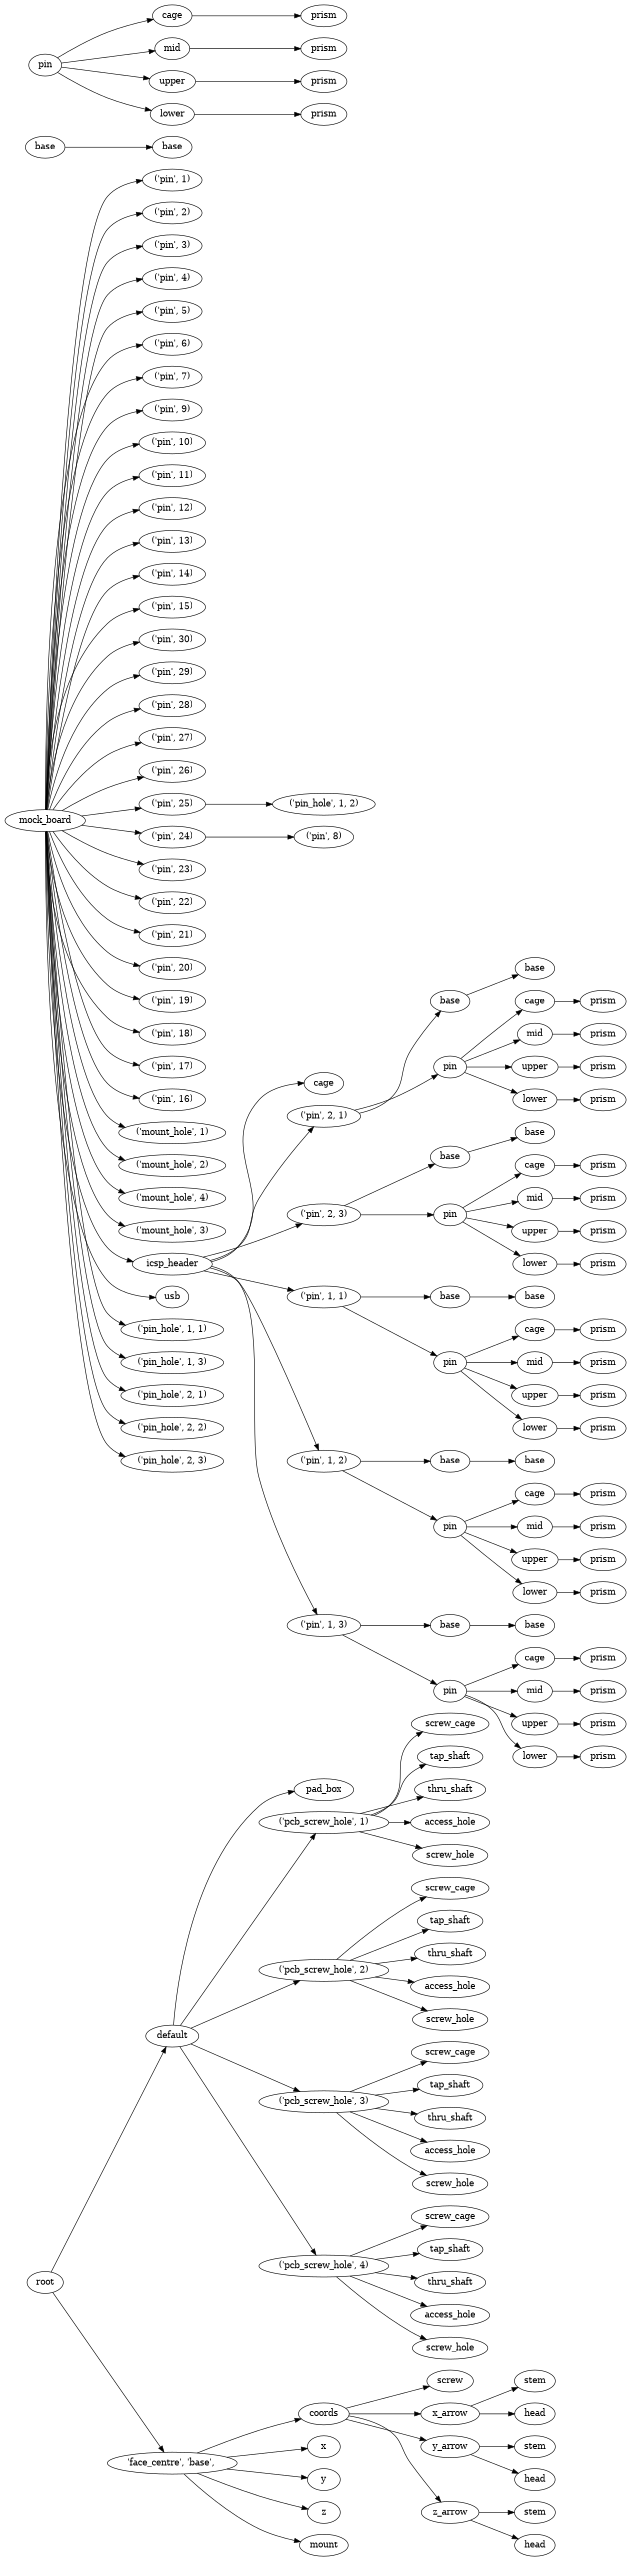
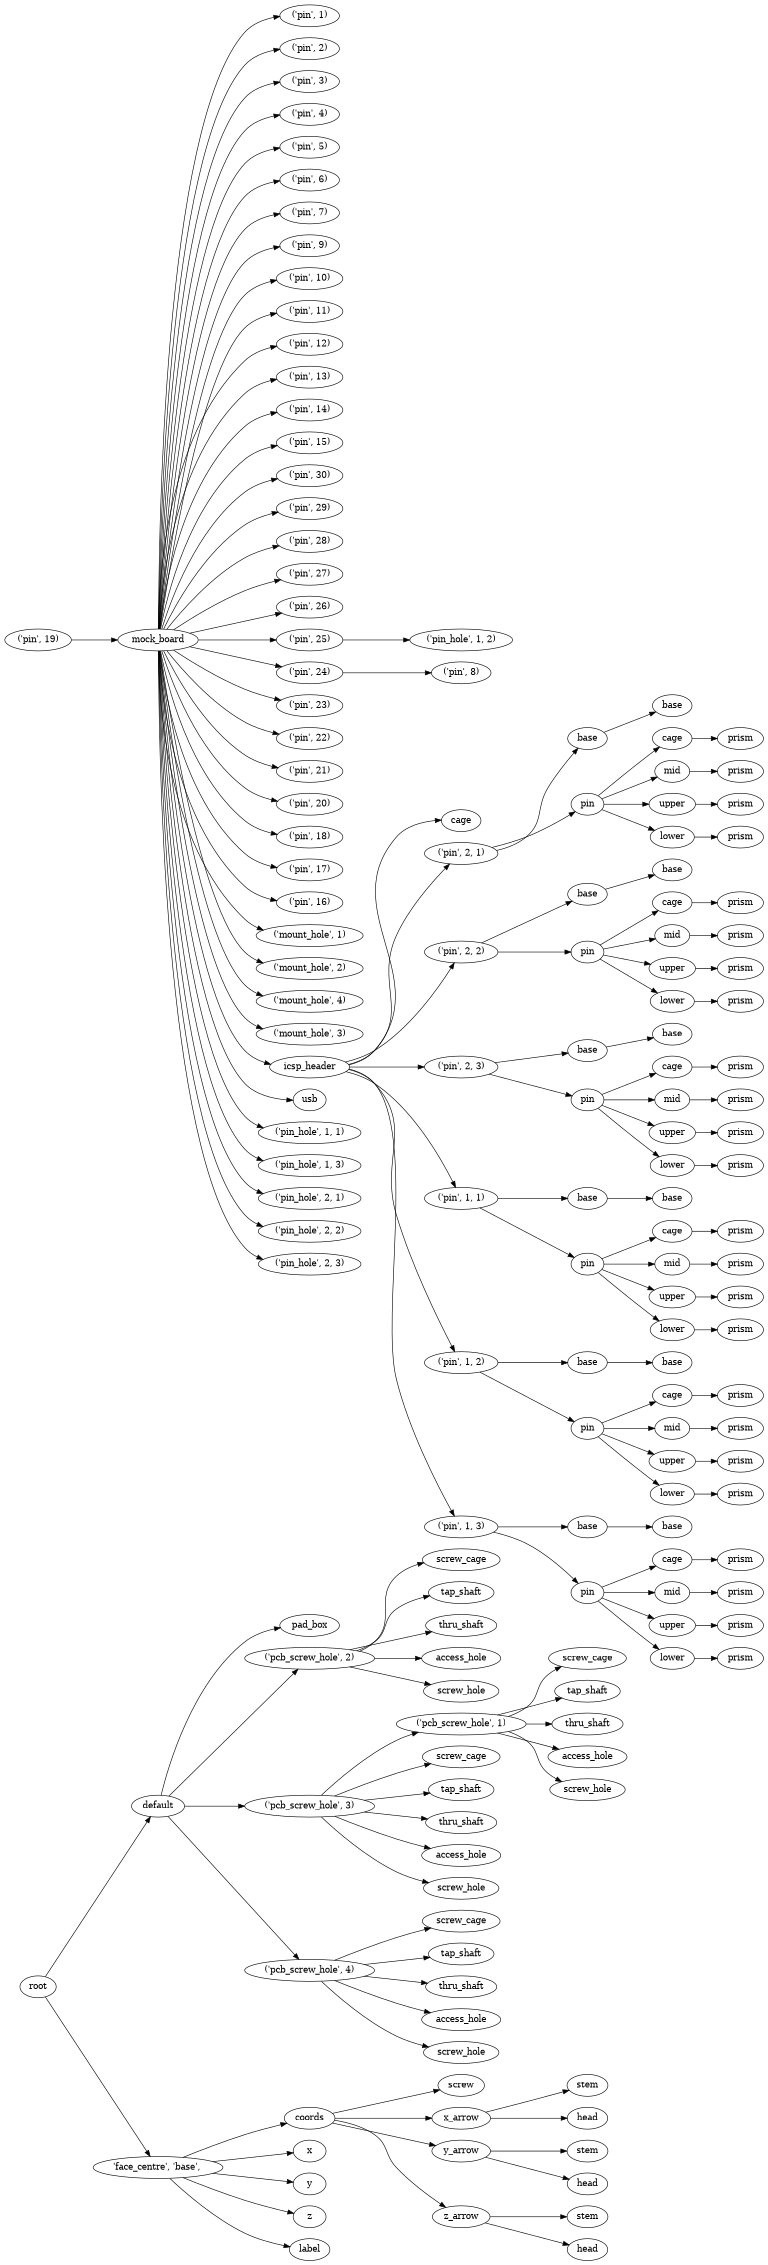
(69, 928) -> (91, 640)
none -> (461, 952)
(246, 1932) -> (364, 1760)
(324, 2545) -> (310, 2250)
